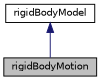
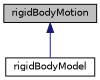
(50, 45) -> (50, 45)
